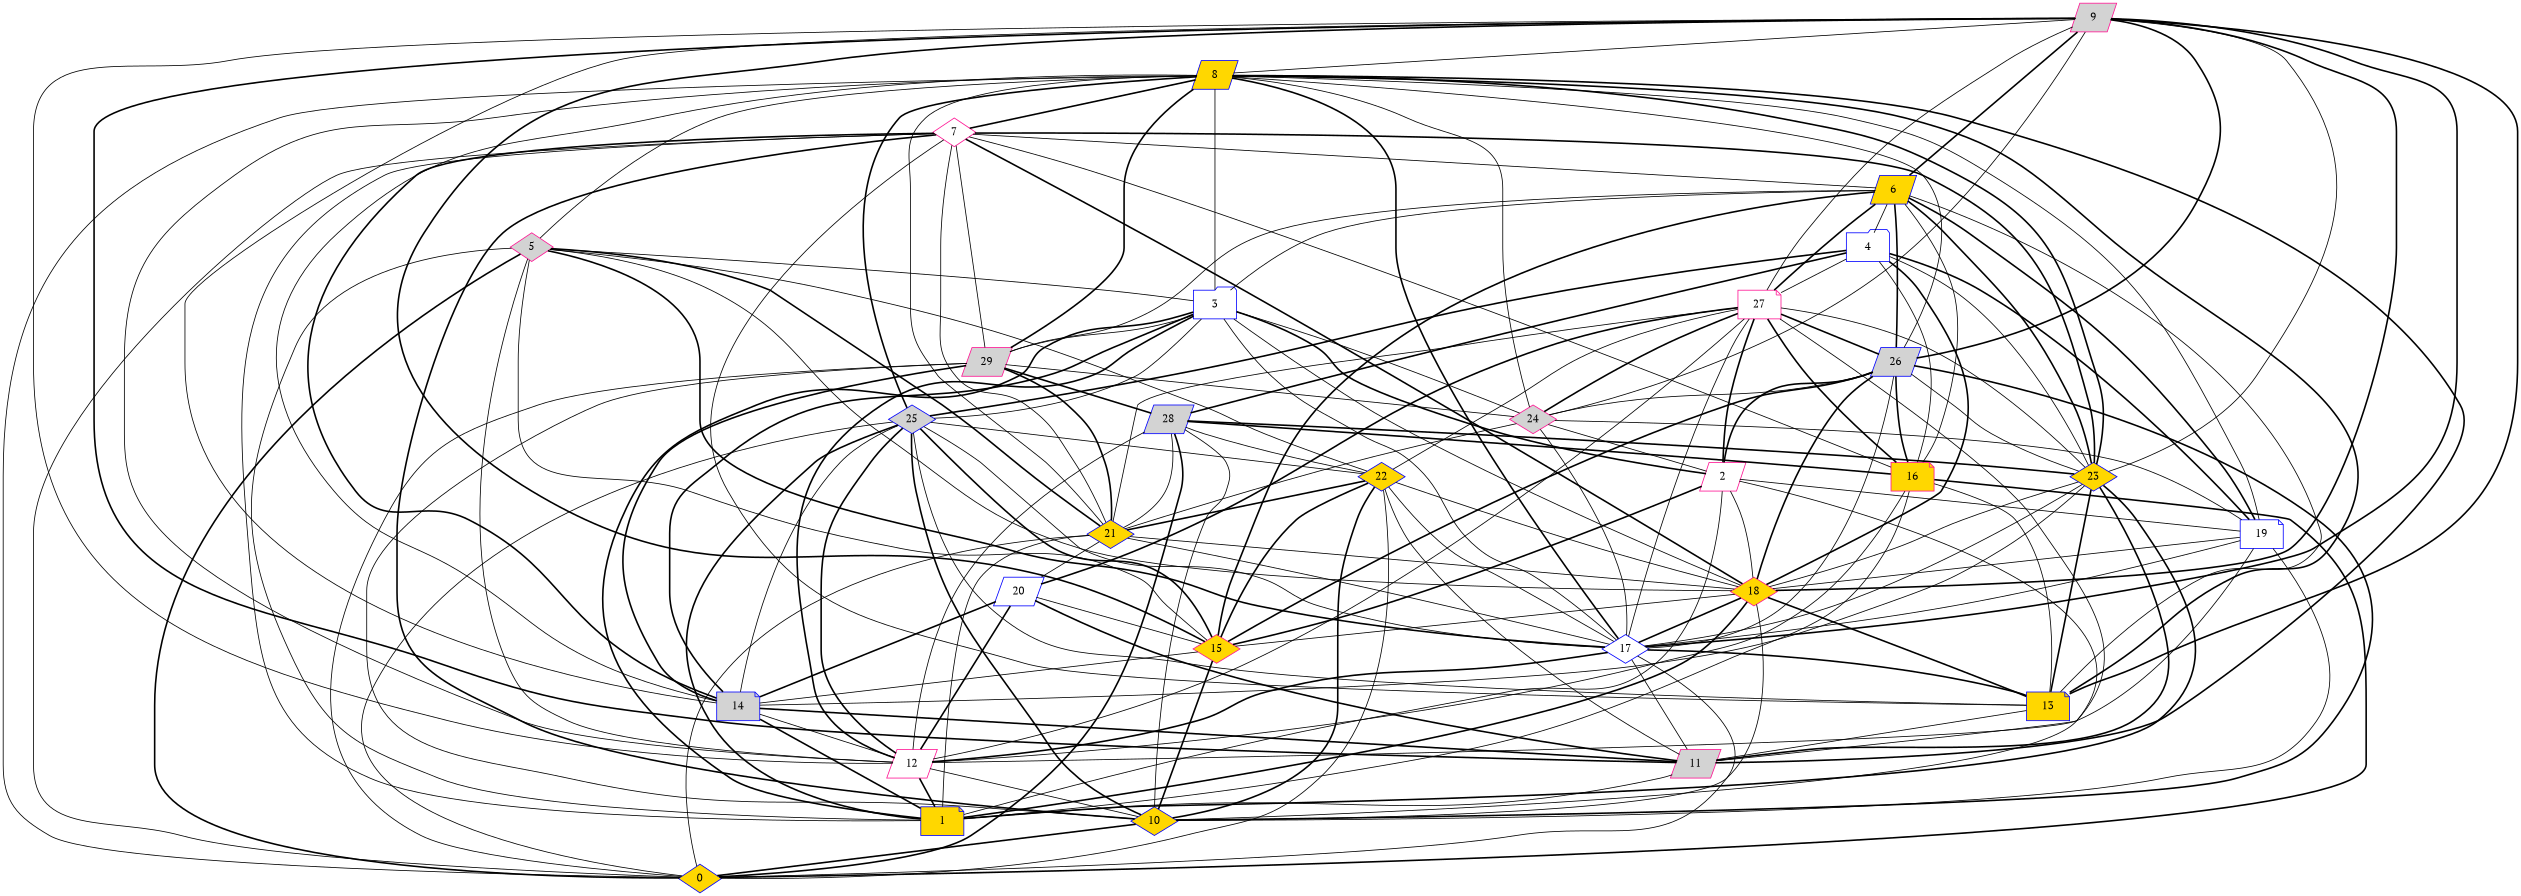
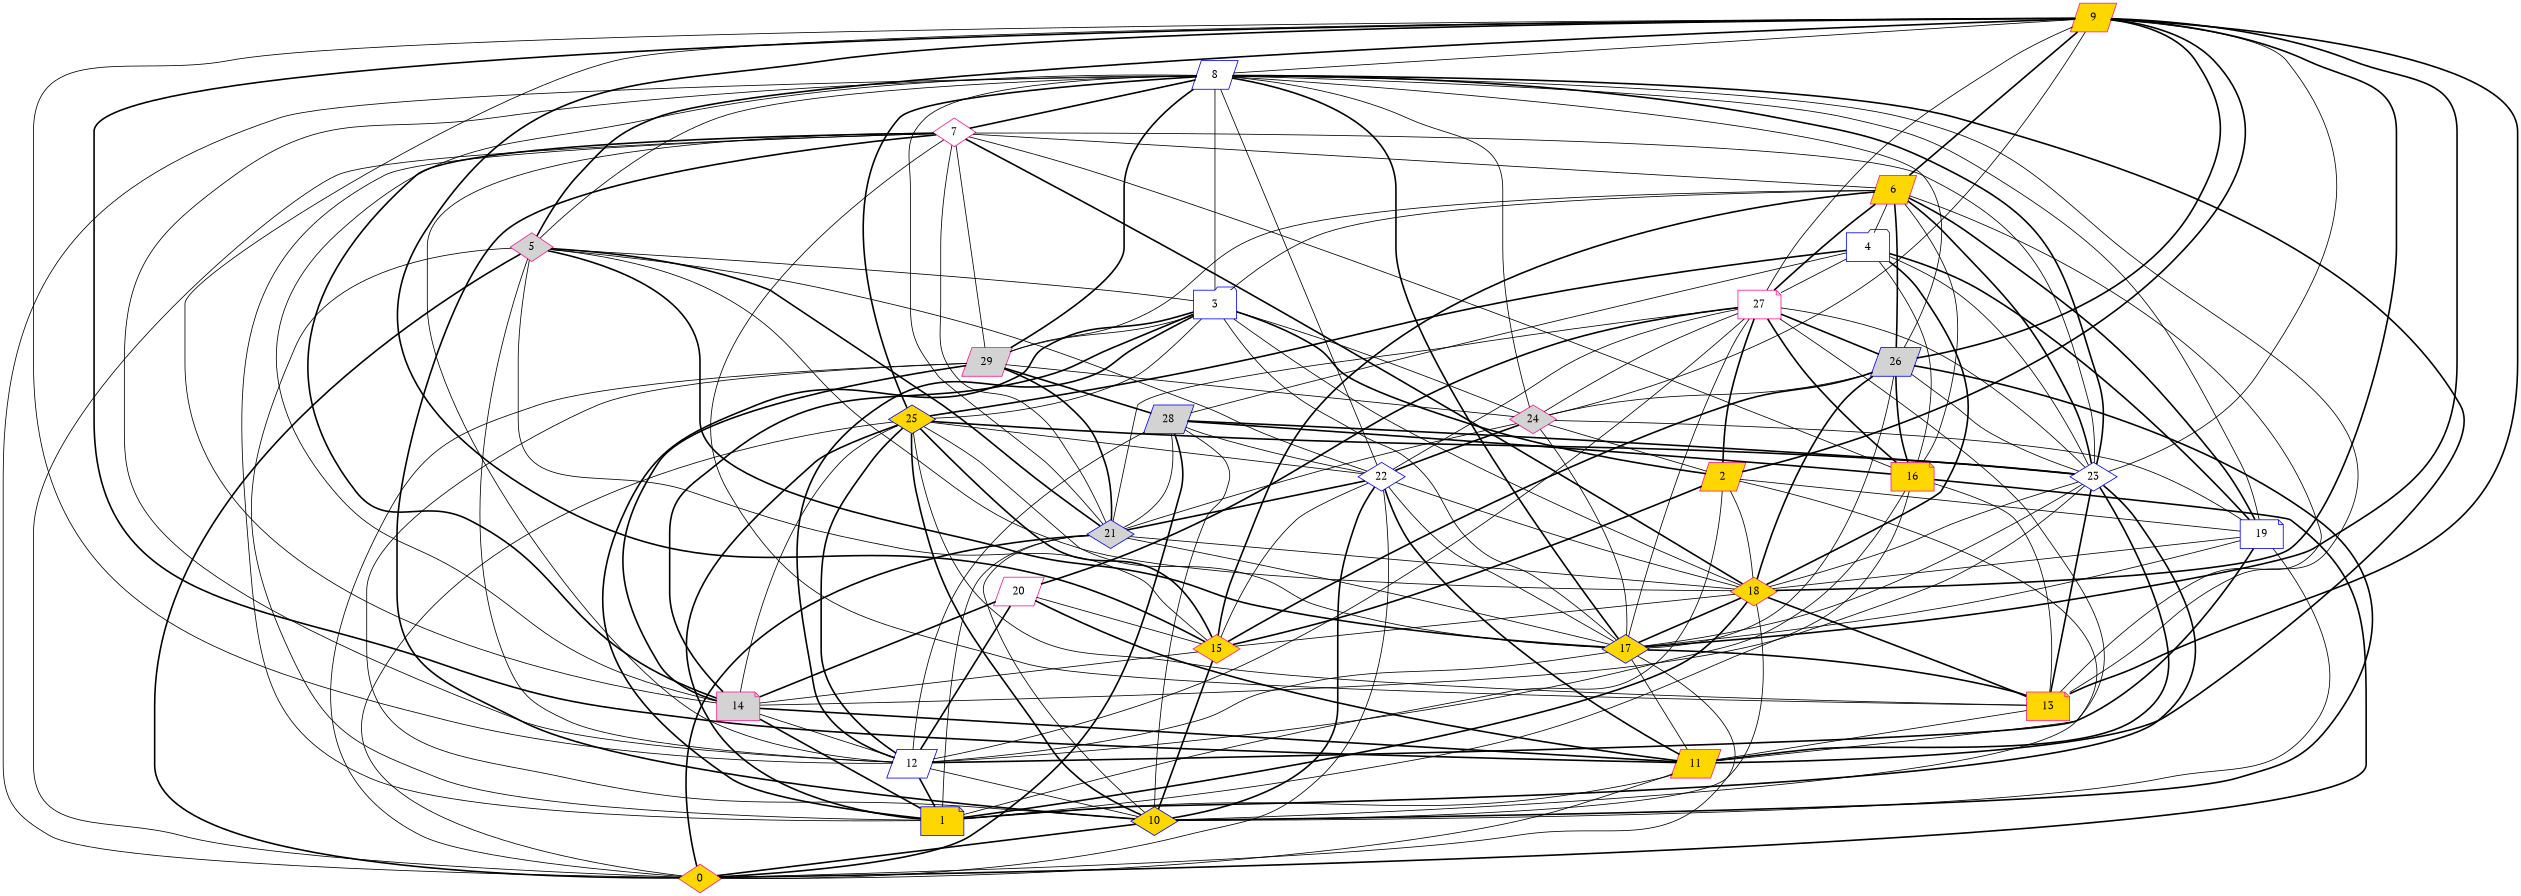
(2094, 18) -> (2094, 18)
none -> (1278, 55)
(1215, 75) -> (1215, 75)
(1627, 144) -> (1627, 144)
(2041, 181) -> (2041, 181)
(1893, 190) -> (1893, 190)
none -> (1299, 277)
none -> (431, 325)
(1518, 330) -> (1518, 330)
(1639, 358) -> (1639, 358)
(1739, 417) -> (2120, 307)
(912, 419) -> (912, 419)
none -> (1360, 442)
none -> (1438, 454)
(1382, 477) -> (1382, 477)
(1723, 477) -> (1723, 477)
(2094, 477) -> (2094, 477)
(1111, 534) -> (1111, 534)
(1276, 542) -> (1276, 542)
(1059, 566) -> (1008, 651)
(1019, 592) -> (1019, 592)
(813, 604) -> (813, 604)
(1519, 649) -> (1519, 649)
(1626, 649) -> (1626, 649)
(1250, 697) -> (1250, 697)
(738, 706) -> (738, 706)
(2048, 706) -> (2048, 706)
(1630, 747) -> (1630, 747)
(912, 764) -> (912, 764)
(1696, 764) -> (1696, 764)
none -> (1369, 845)
(700, 879) -> (700, 879)
